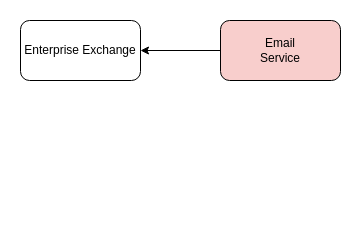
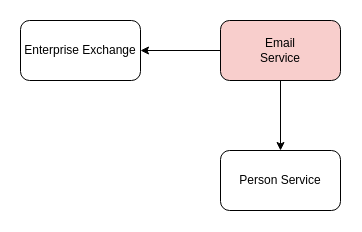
none -> (281, 112)
none -> (281, 181)
